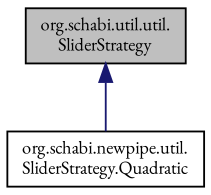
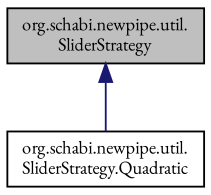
(106, 36) -> (106, 36)
